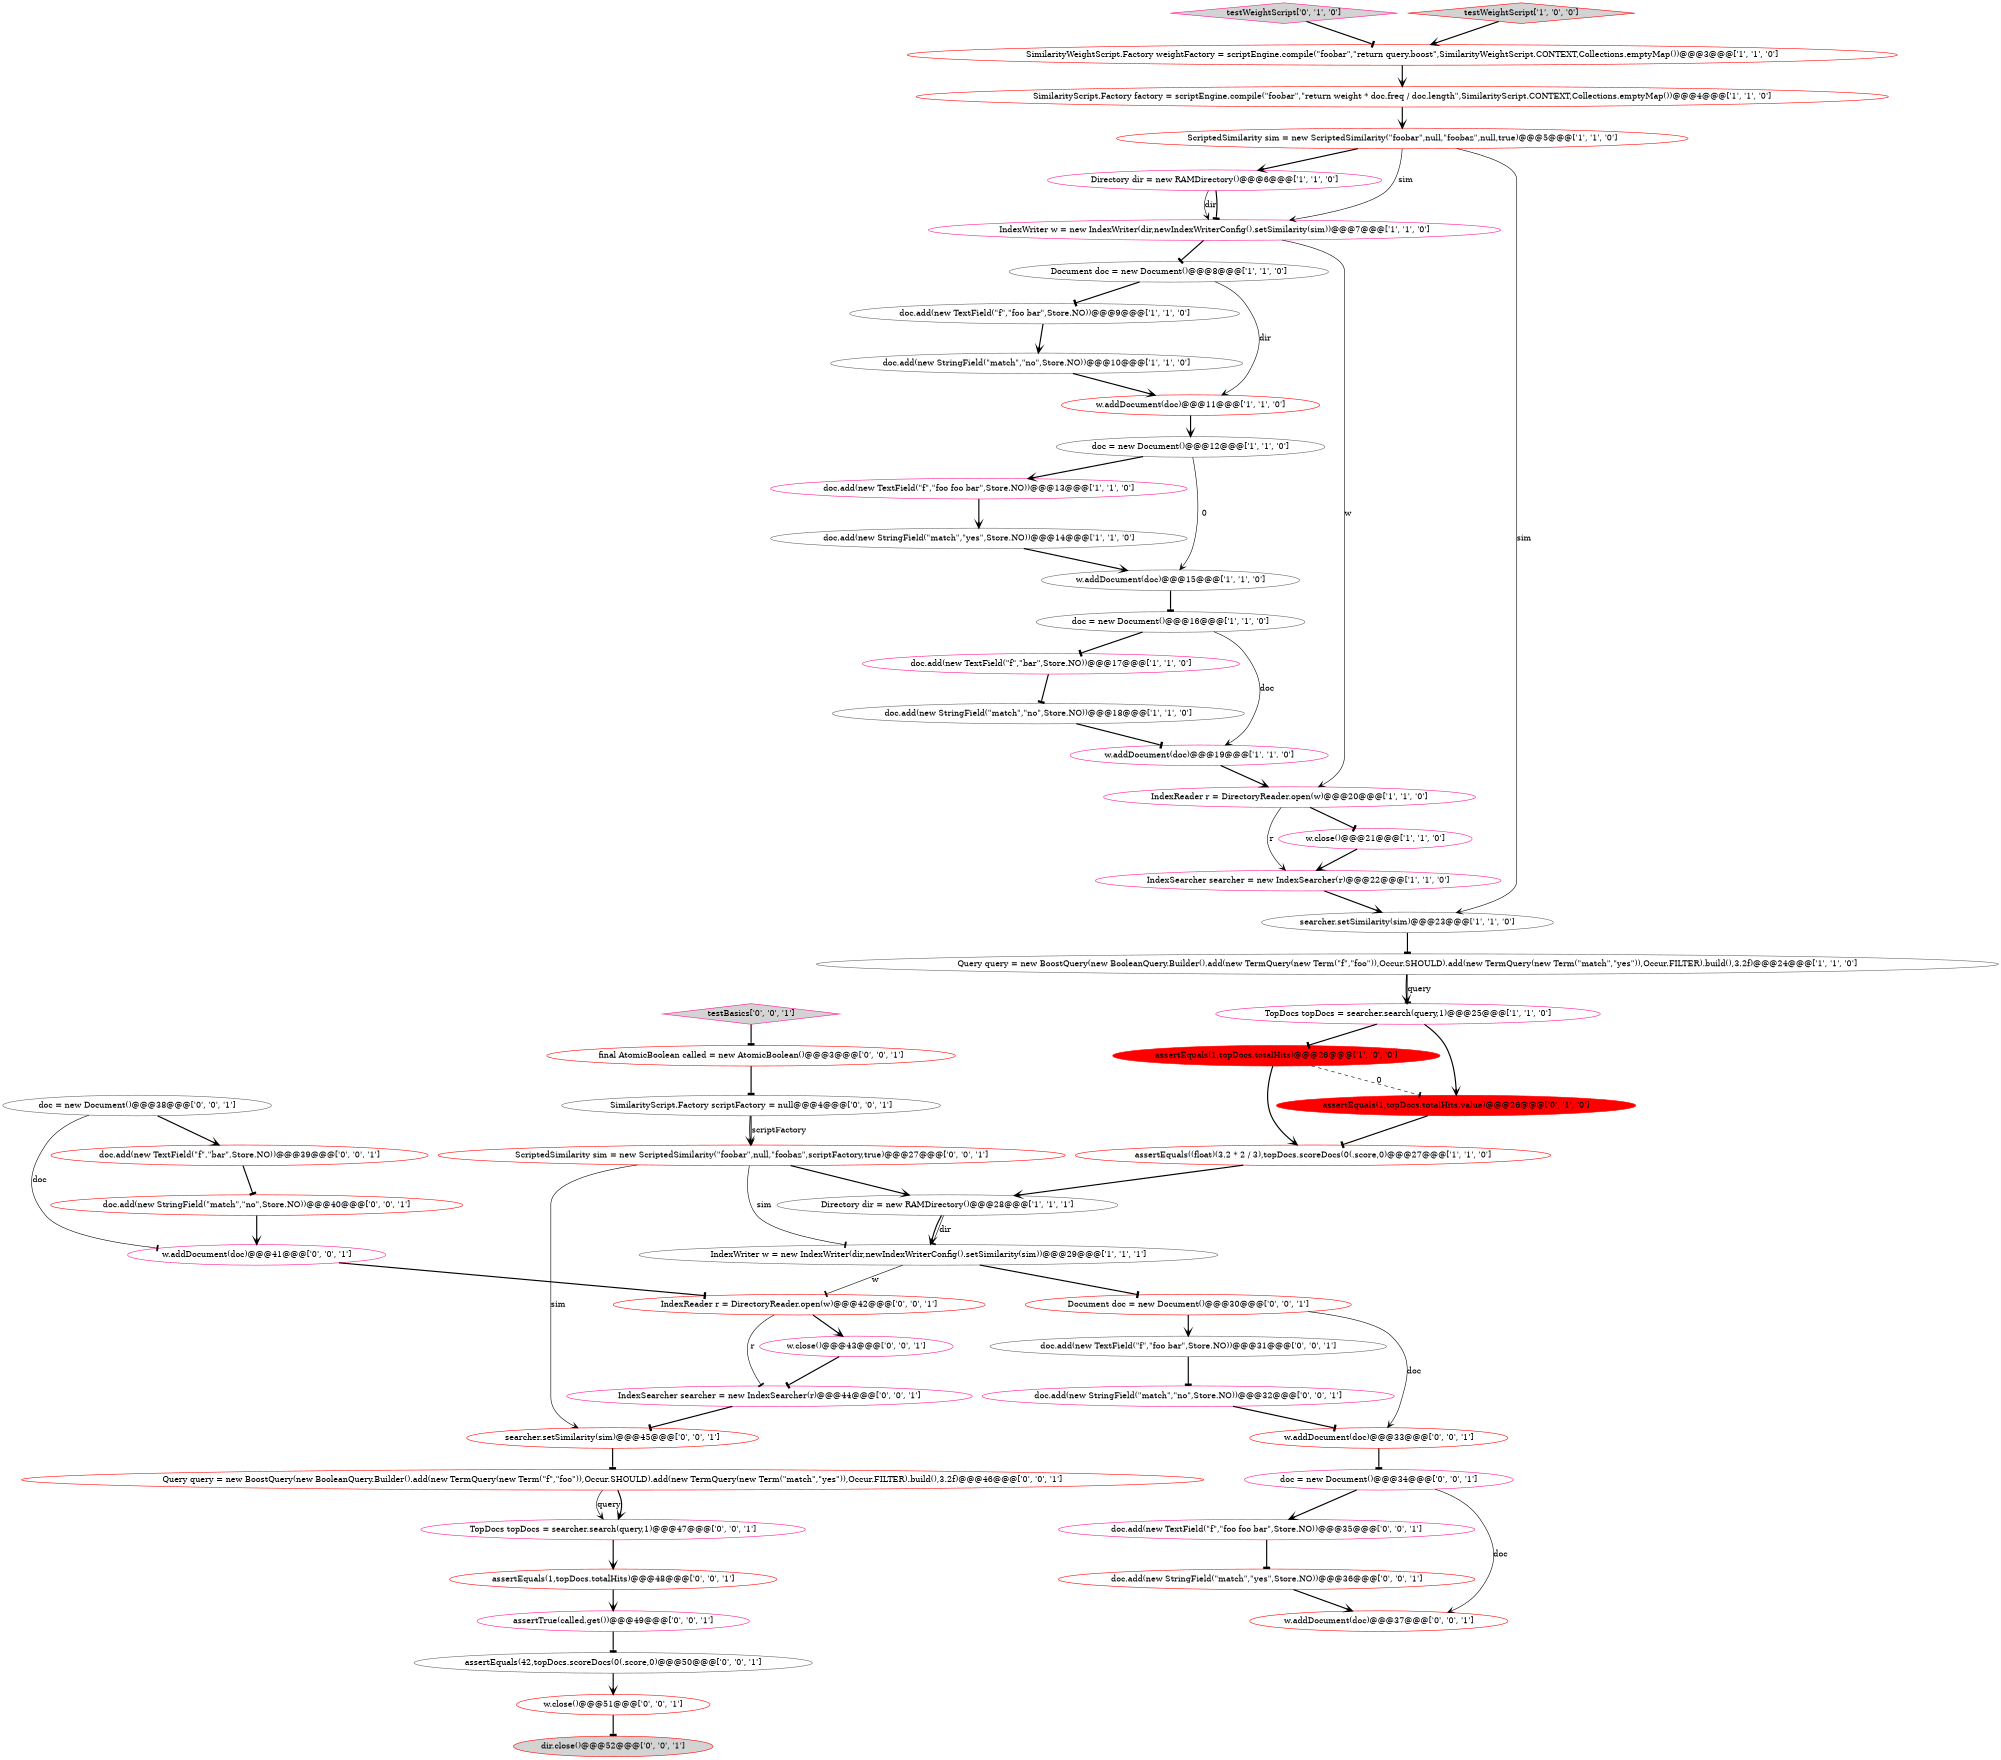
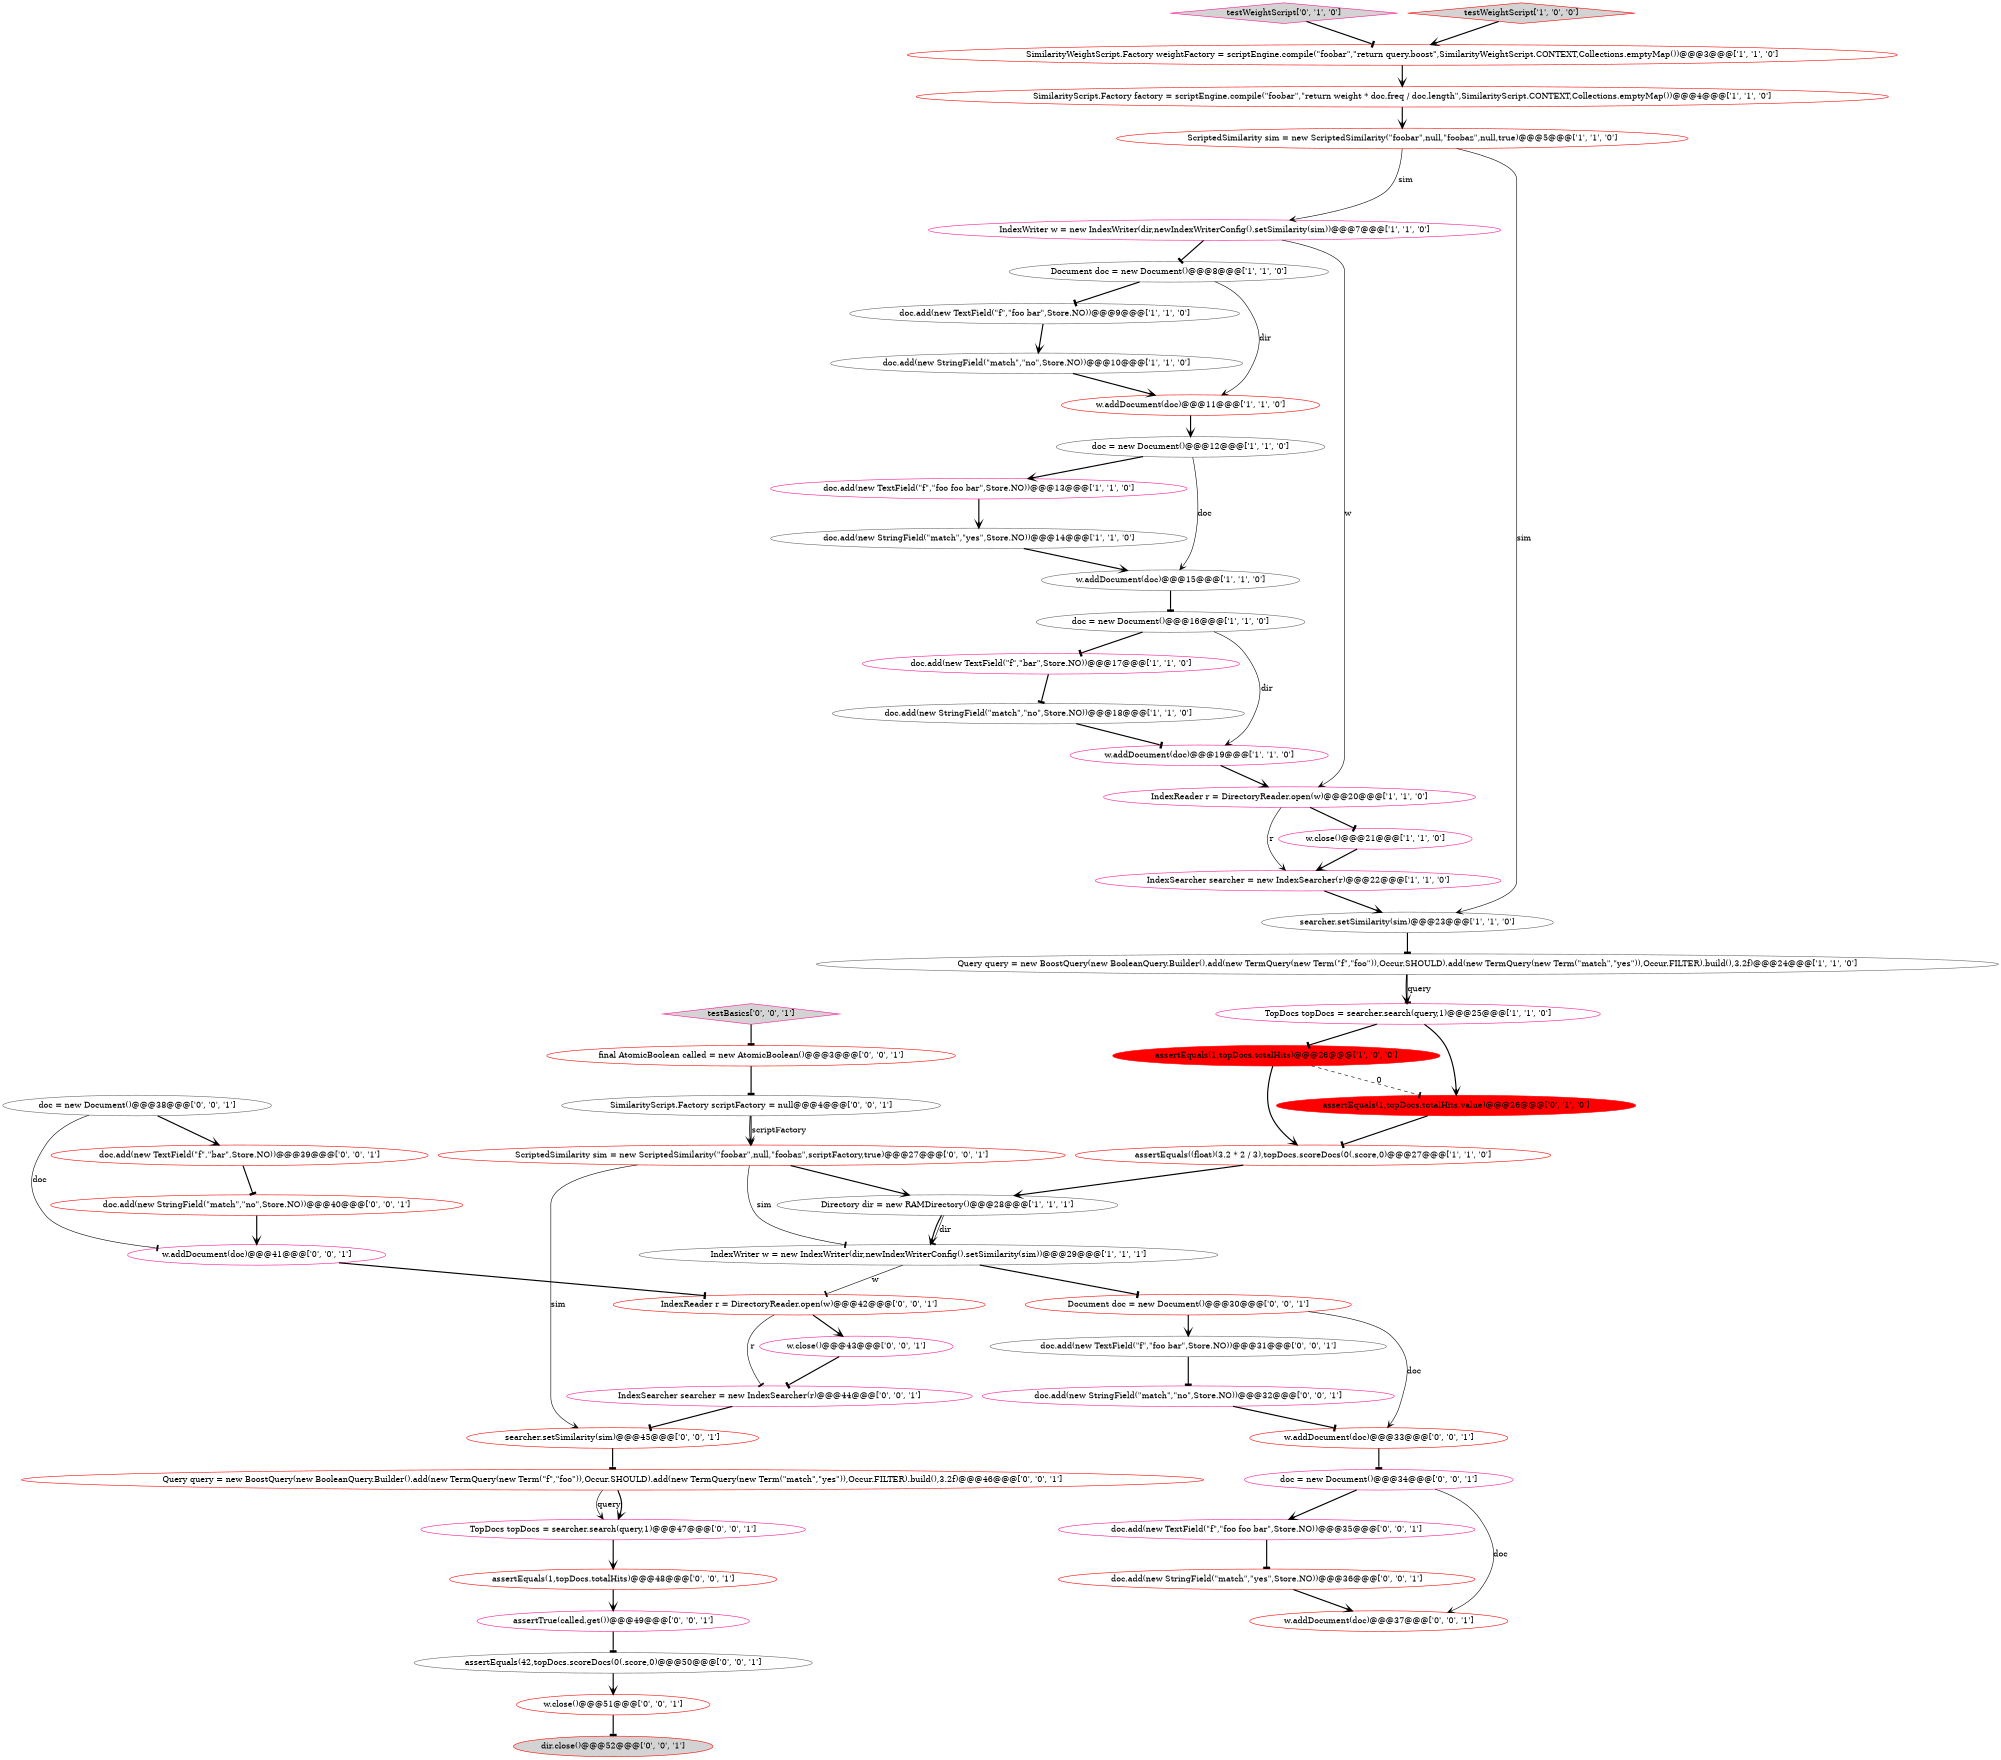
(1215, 180) -> none
(1205, 514) -> (1205, 514)
(1267, 689) -> (1267, 689)
